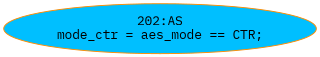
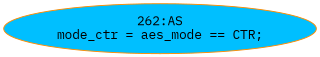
(160, 29) -> (160, 29)
